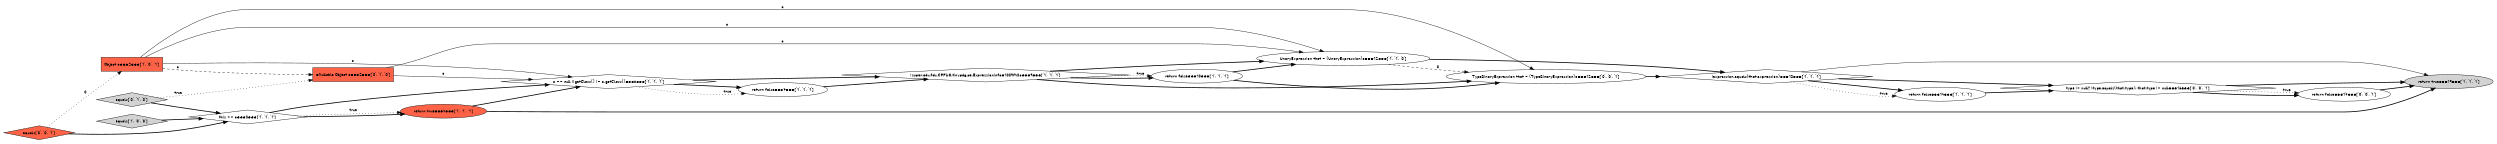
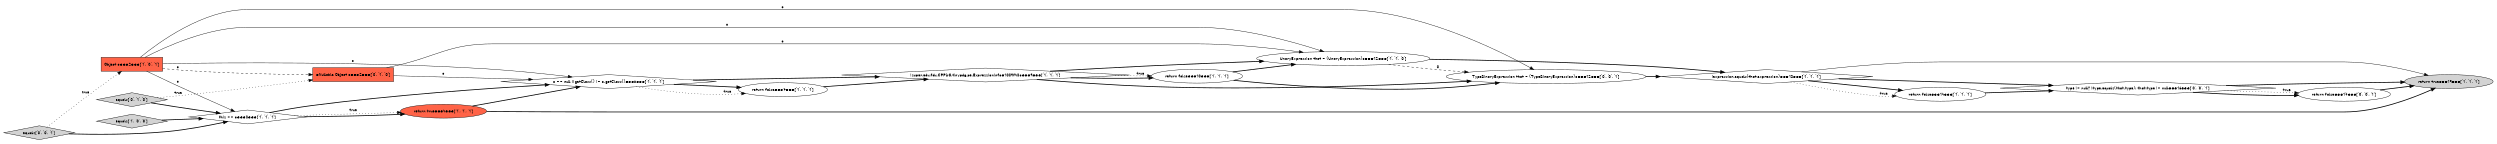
none -> (189, 91)
(86, 92) -> (86, 92)
(39, 133) -> (39, 133)
